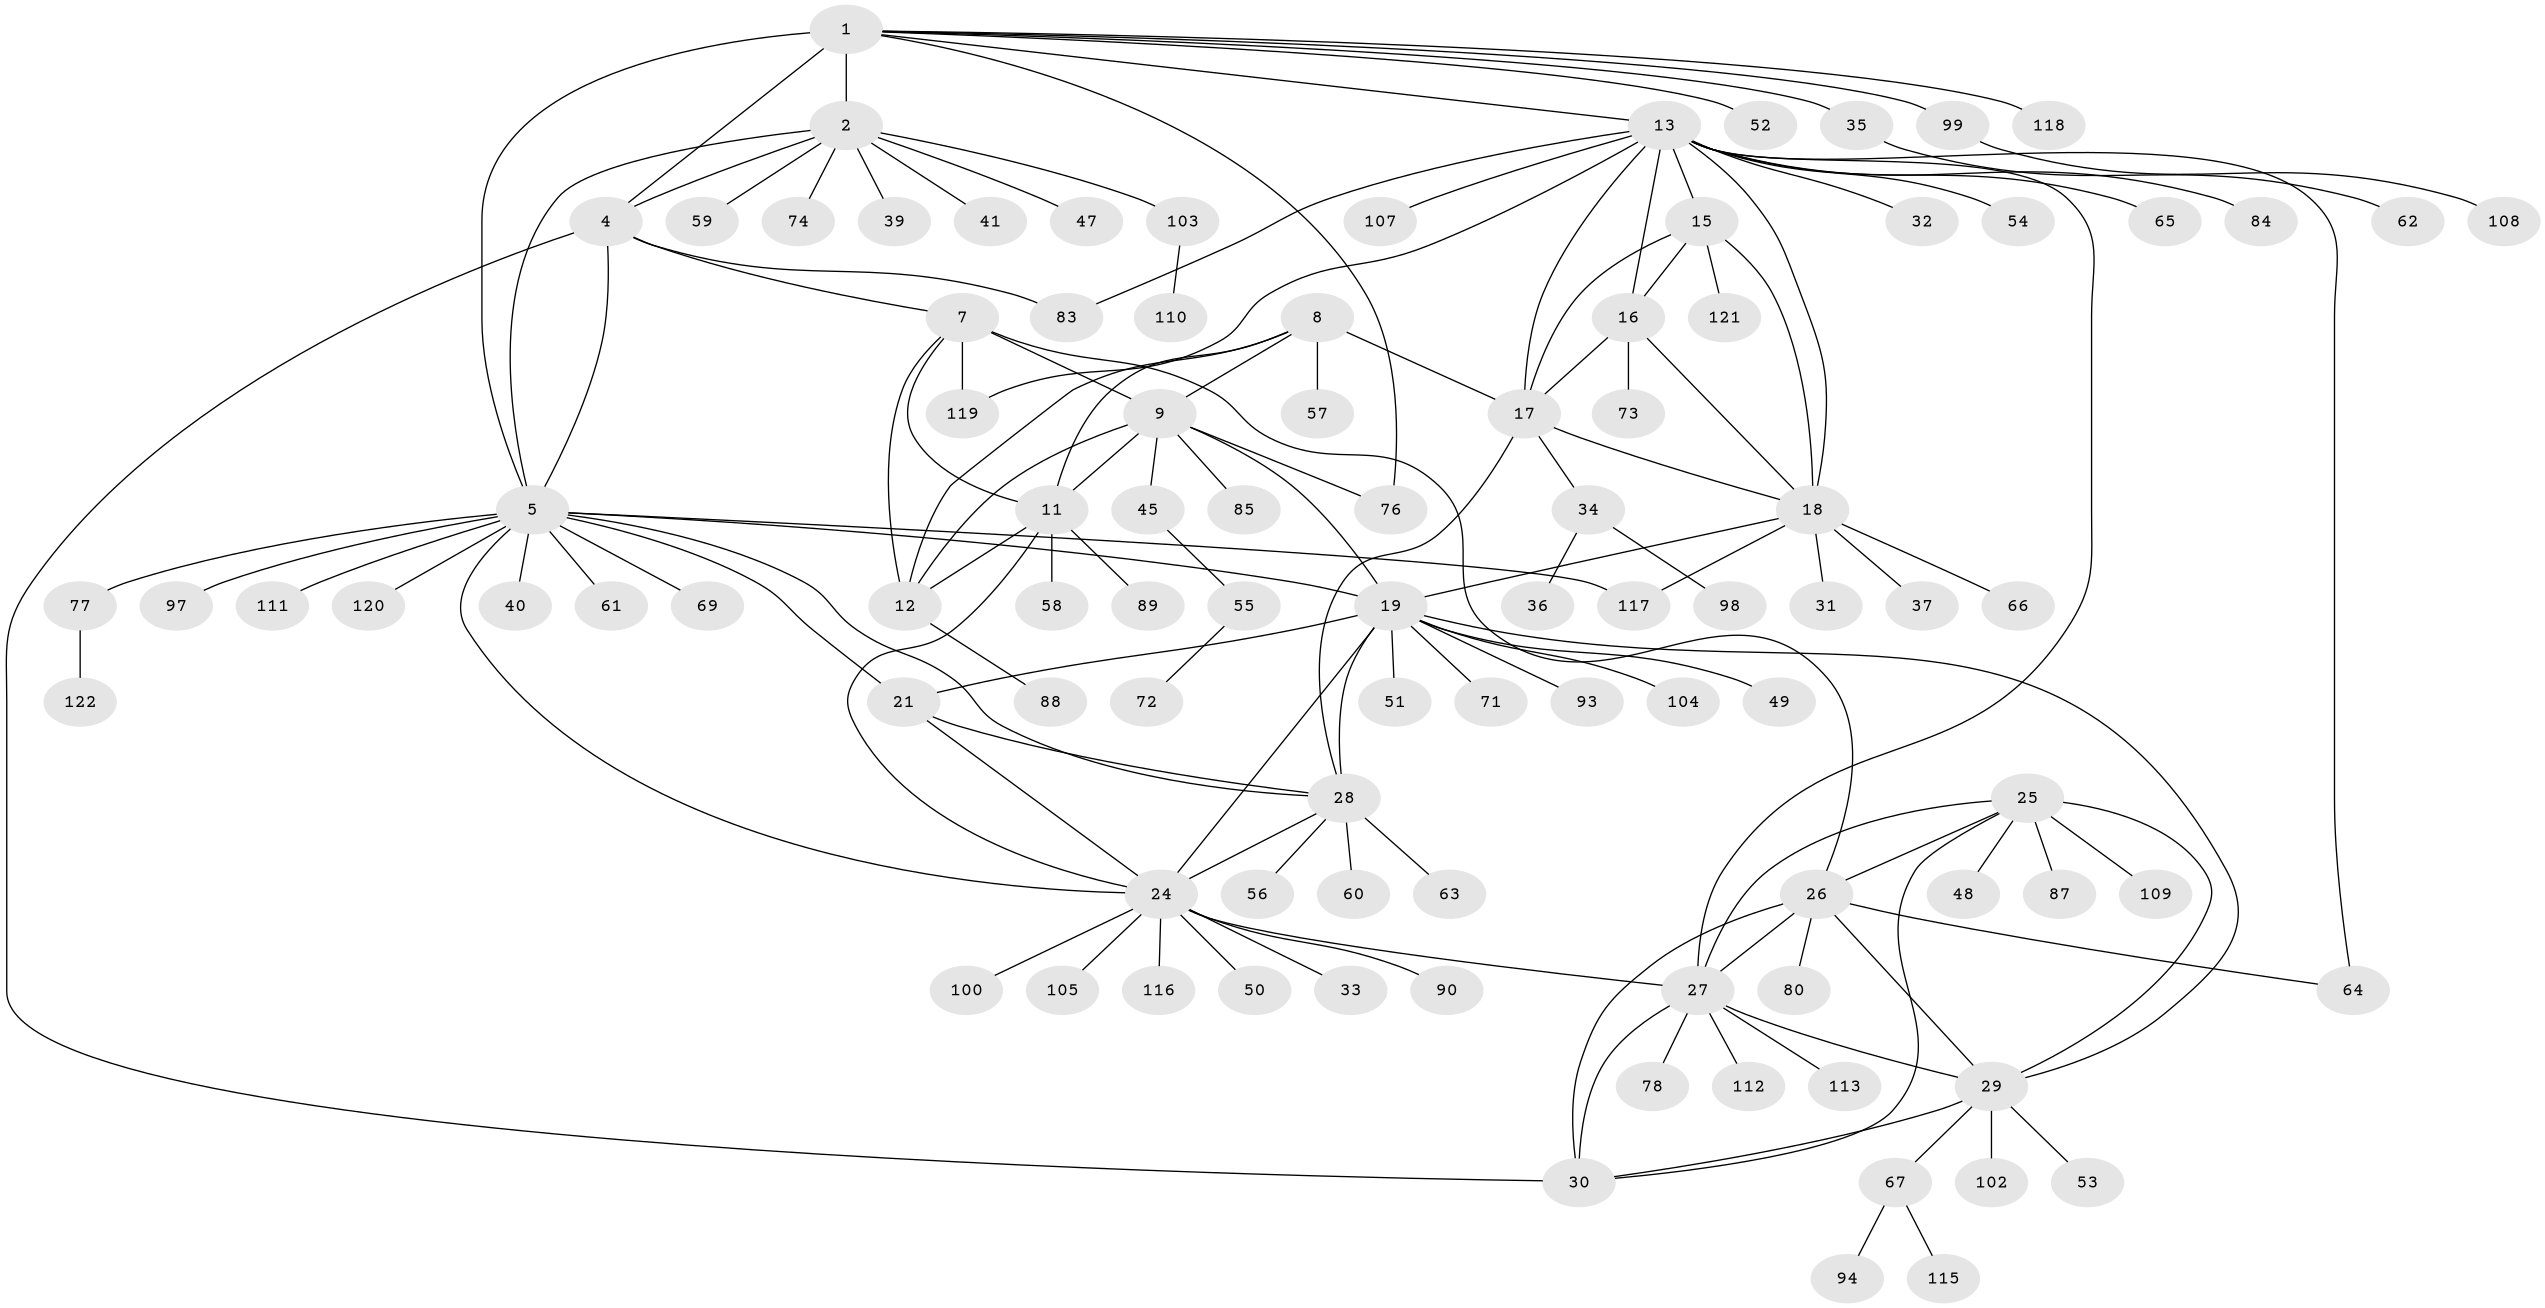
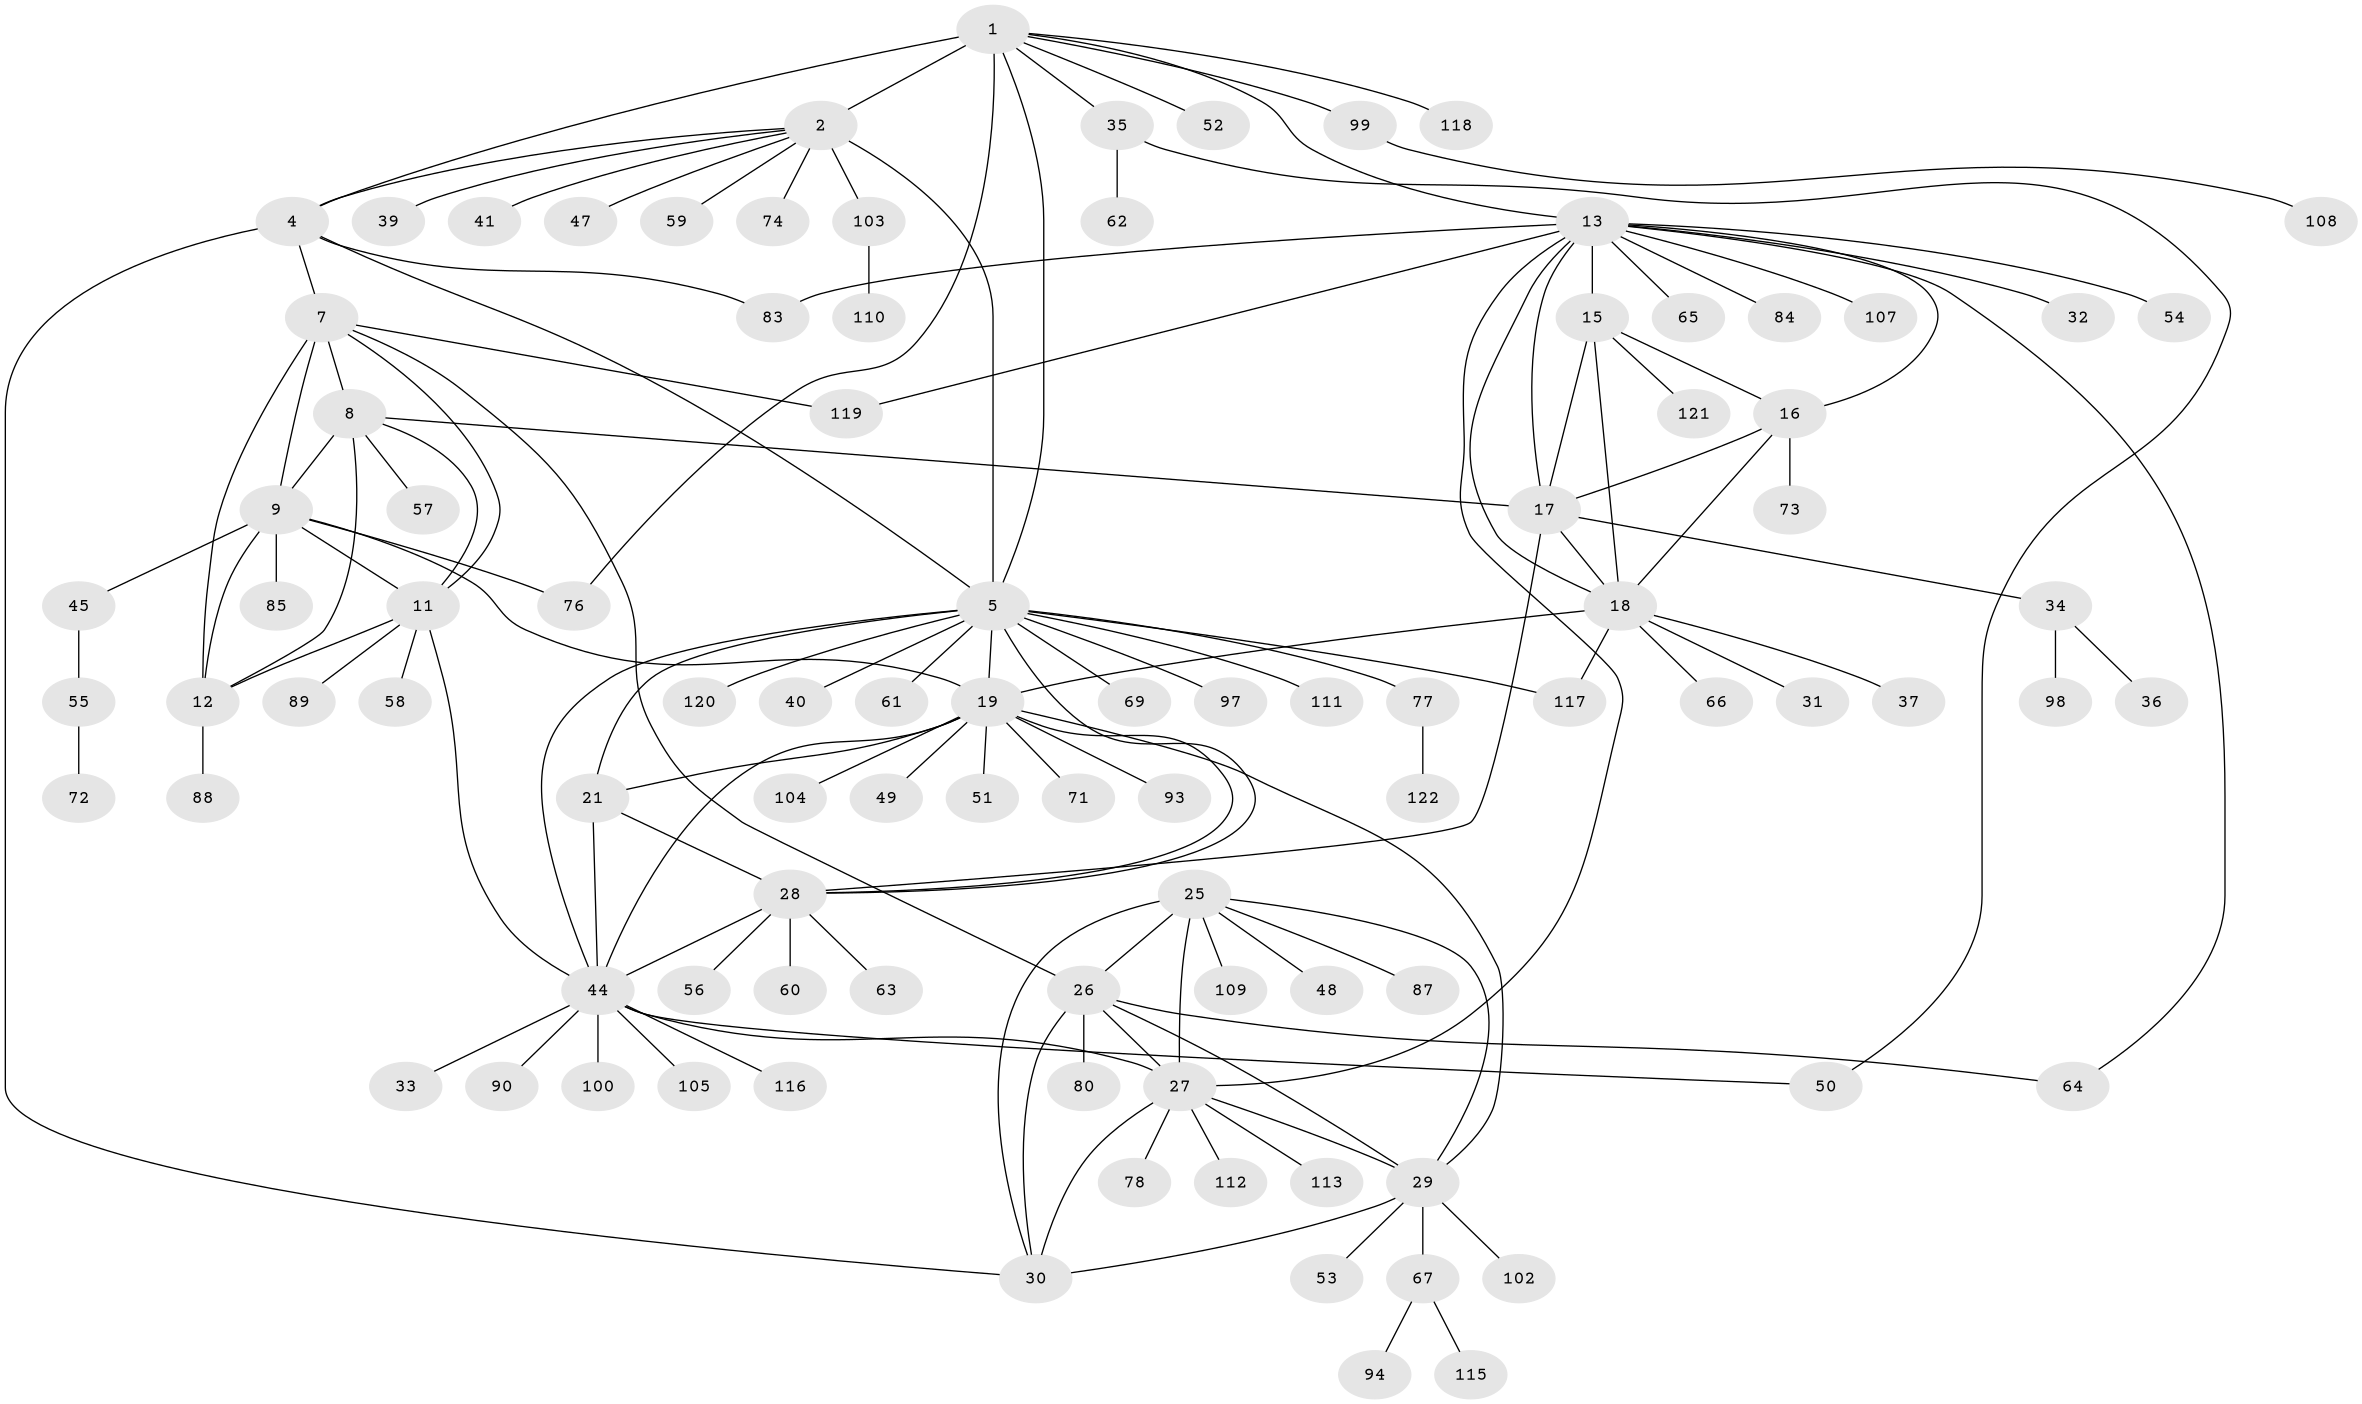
none -> (2150, 228)
none -> (336, 366)
(1161, 894) -> (598, 990)
